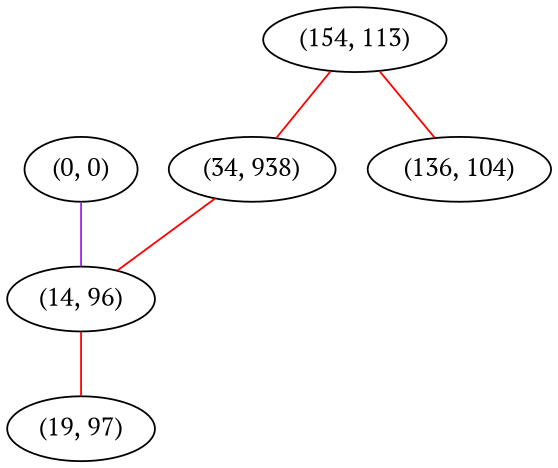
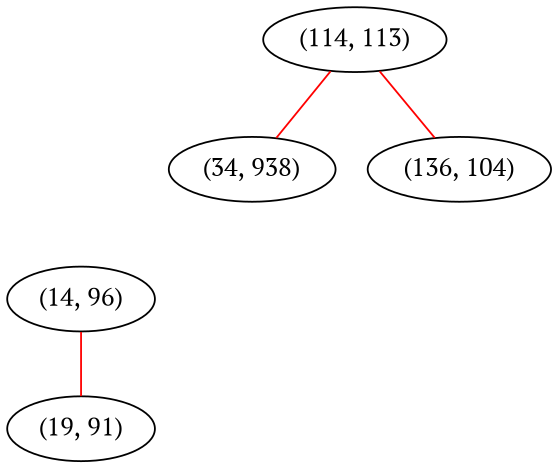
(355, 40) -> (355, 40)
(81, 169) -> none
(166, 234) -> none
(81, 429) -> (81, 429)
